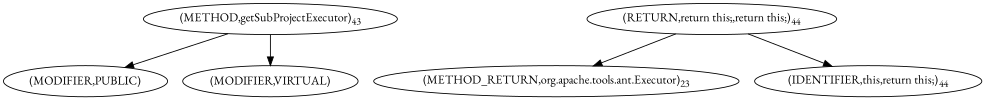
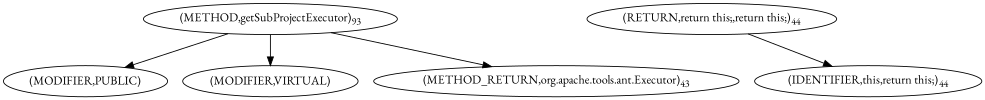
(356, 18) -> (356, 18)
(639, 48) -> (407, 49)
(685, 80) -> (685, 80)
